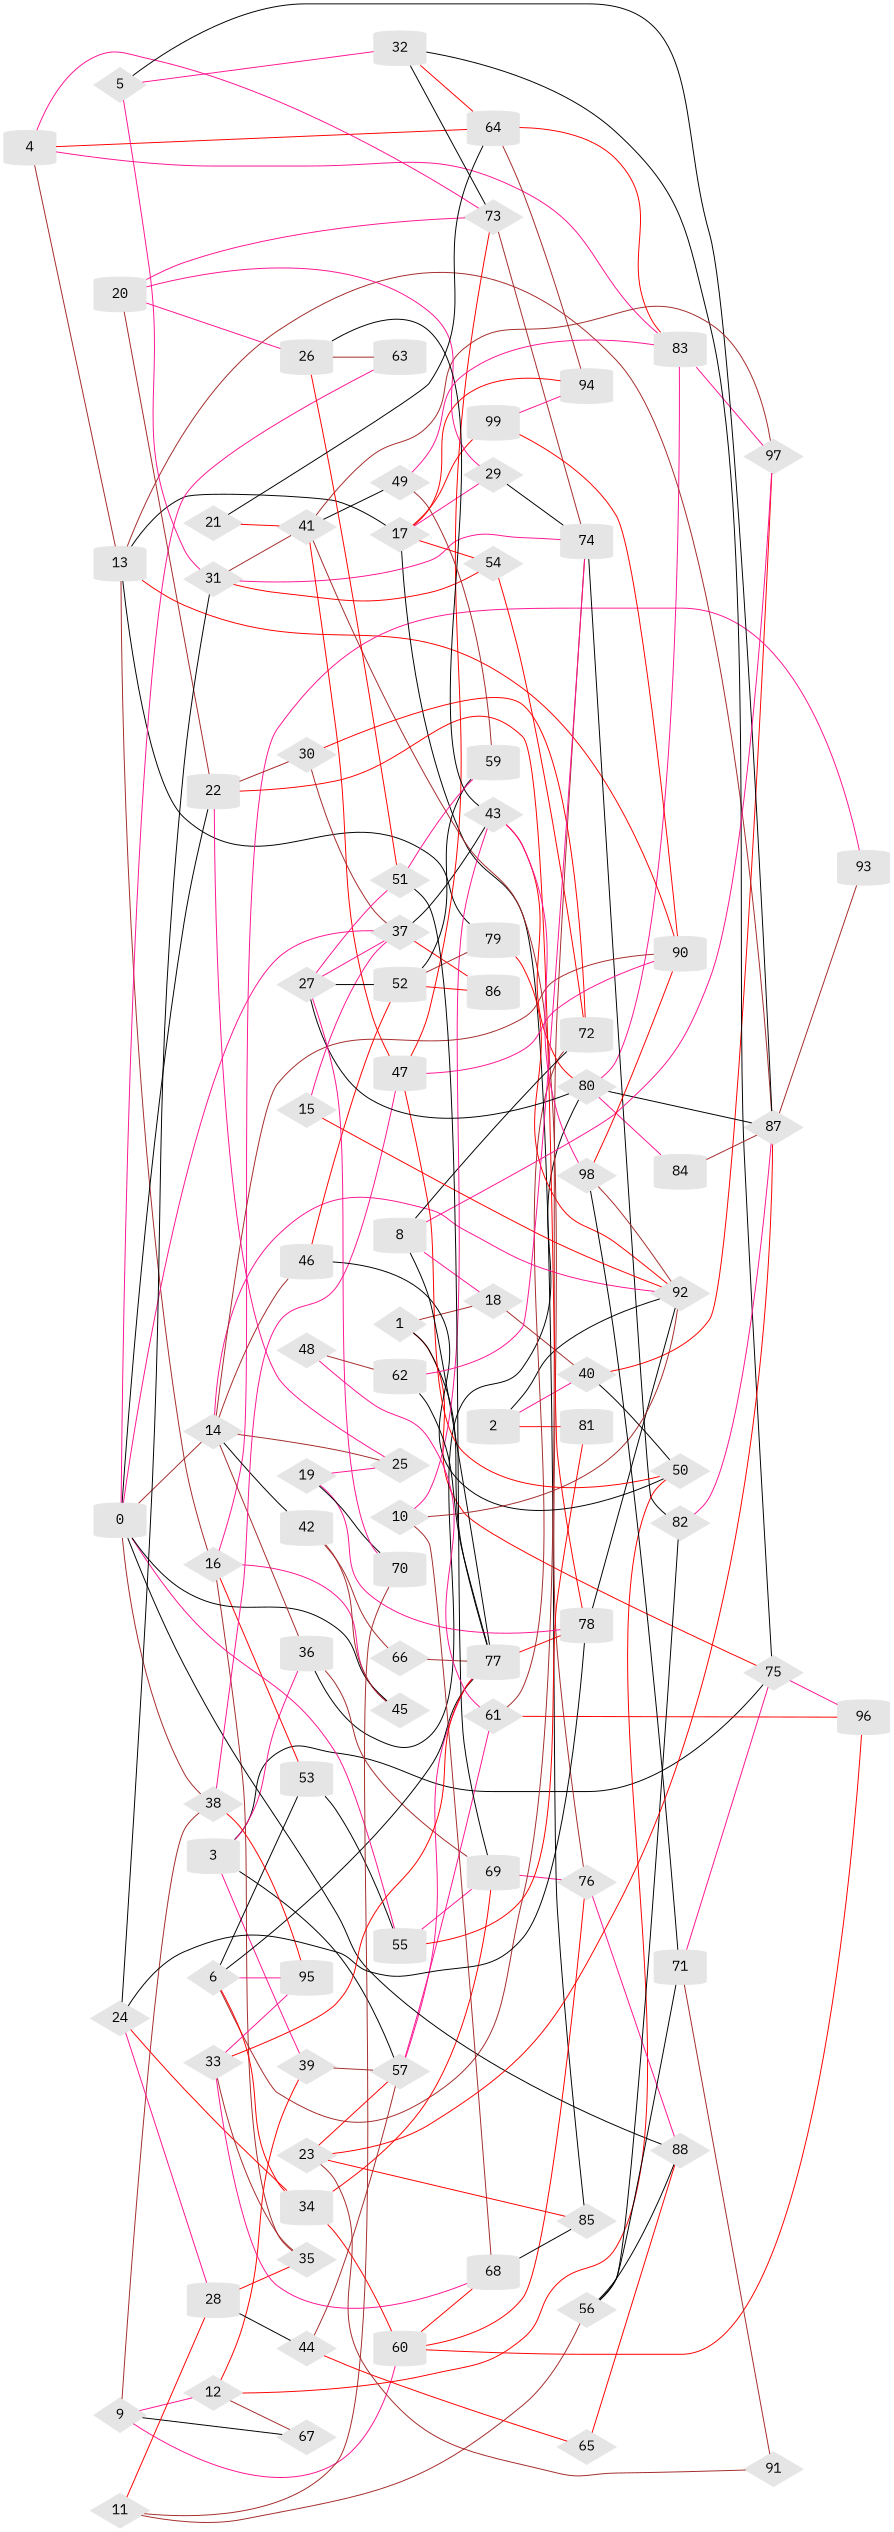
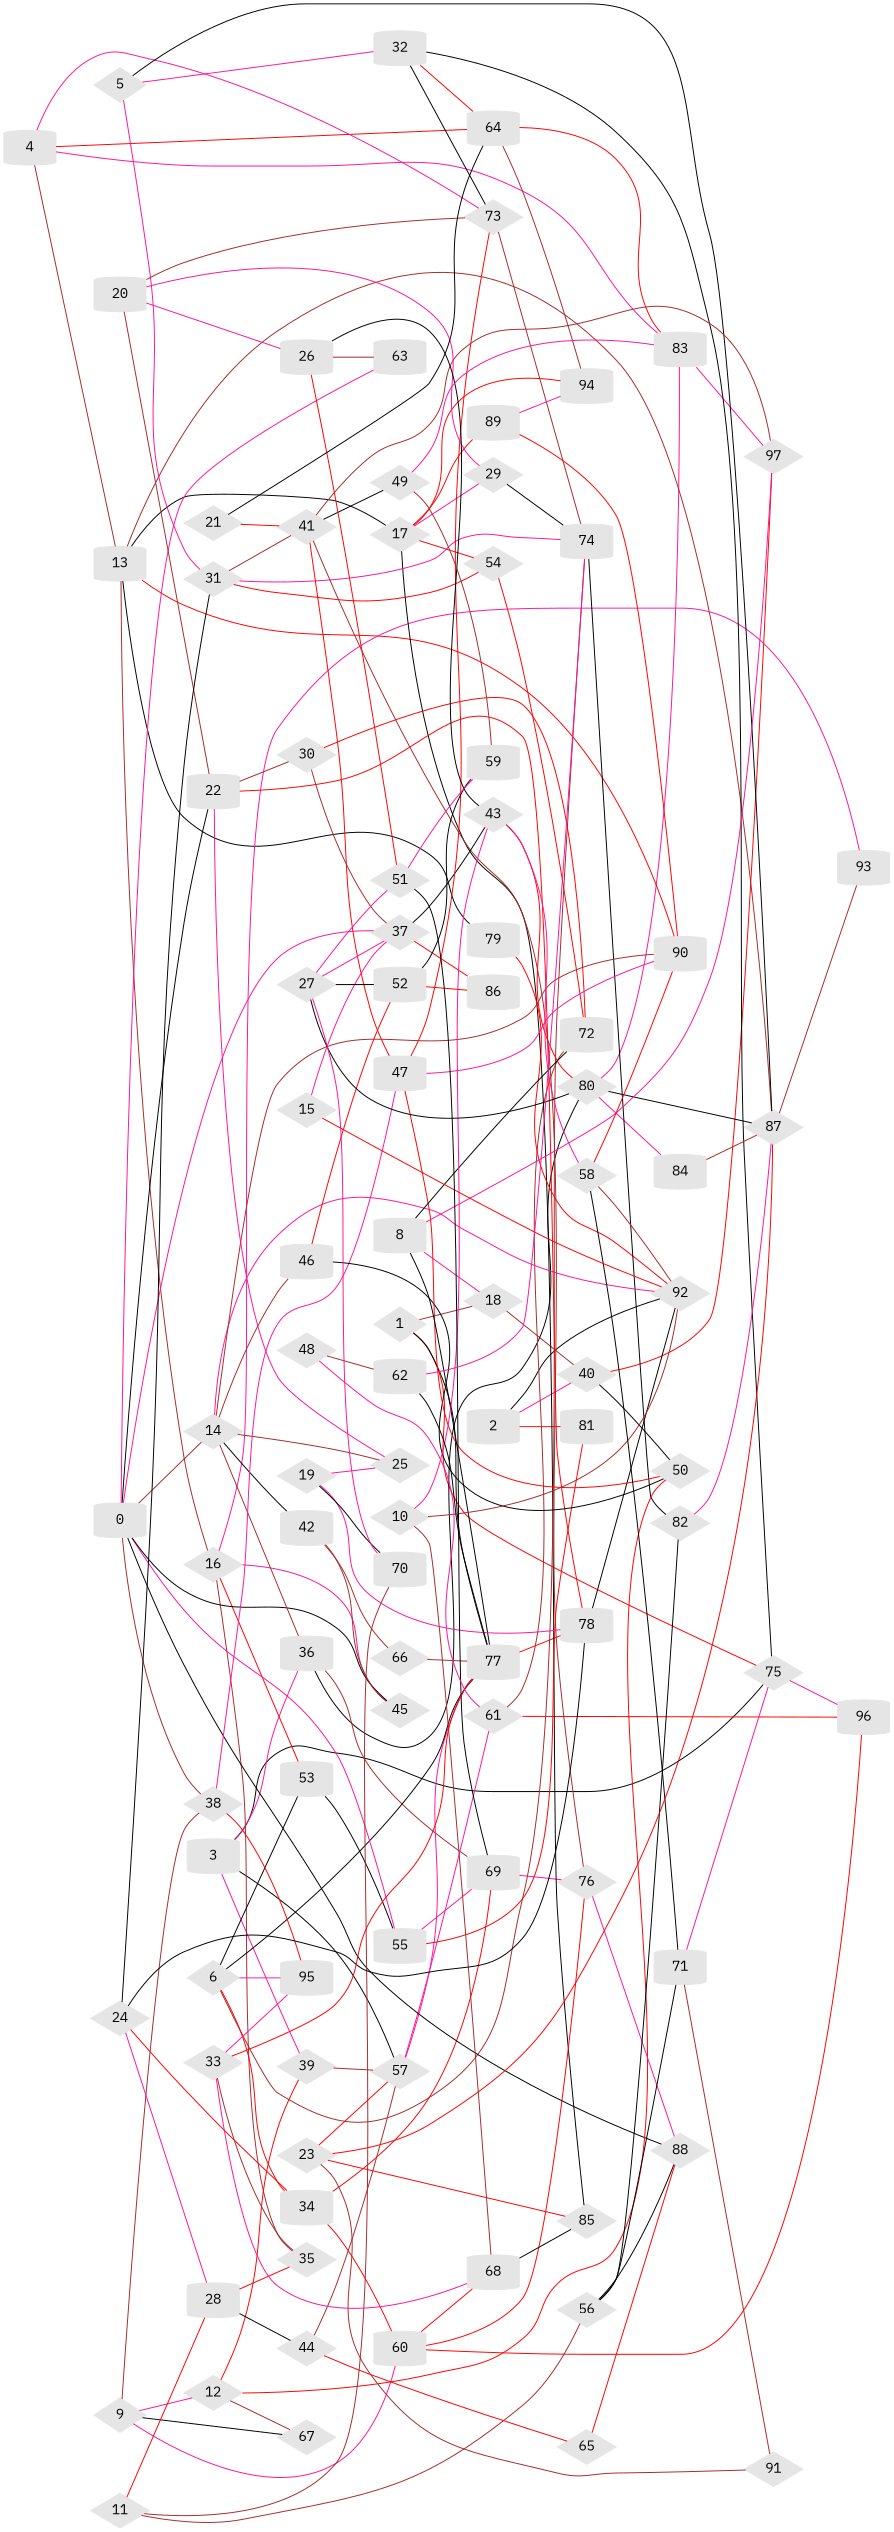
(303, 234) -> (303, 234)
(493, 423) -> (493, 423)
(453, 959) -> none
(587, 1176) -> (587, 1176)
